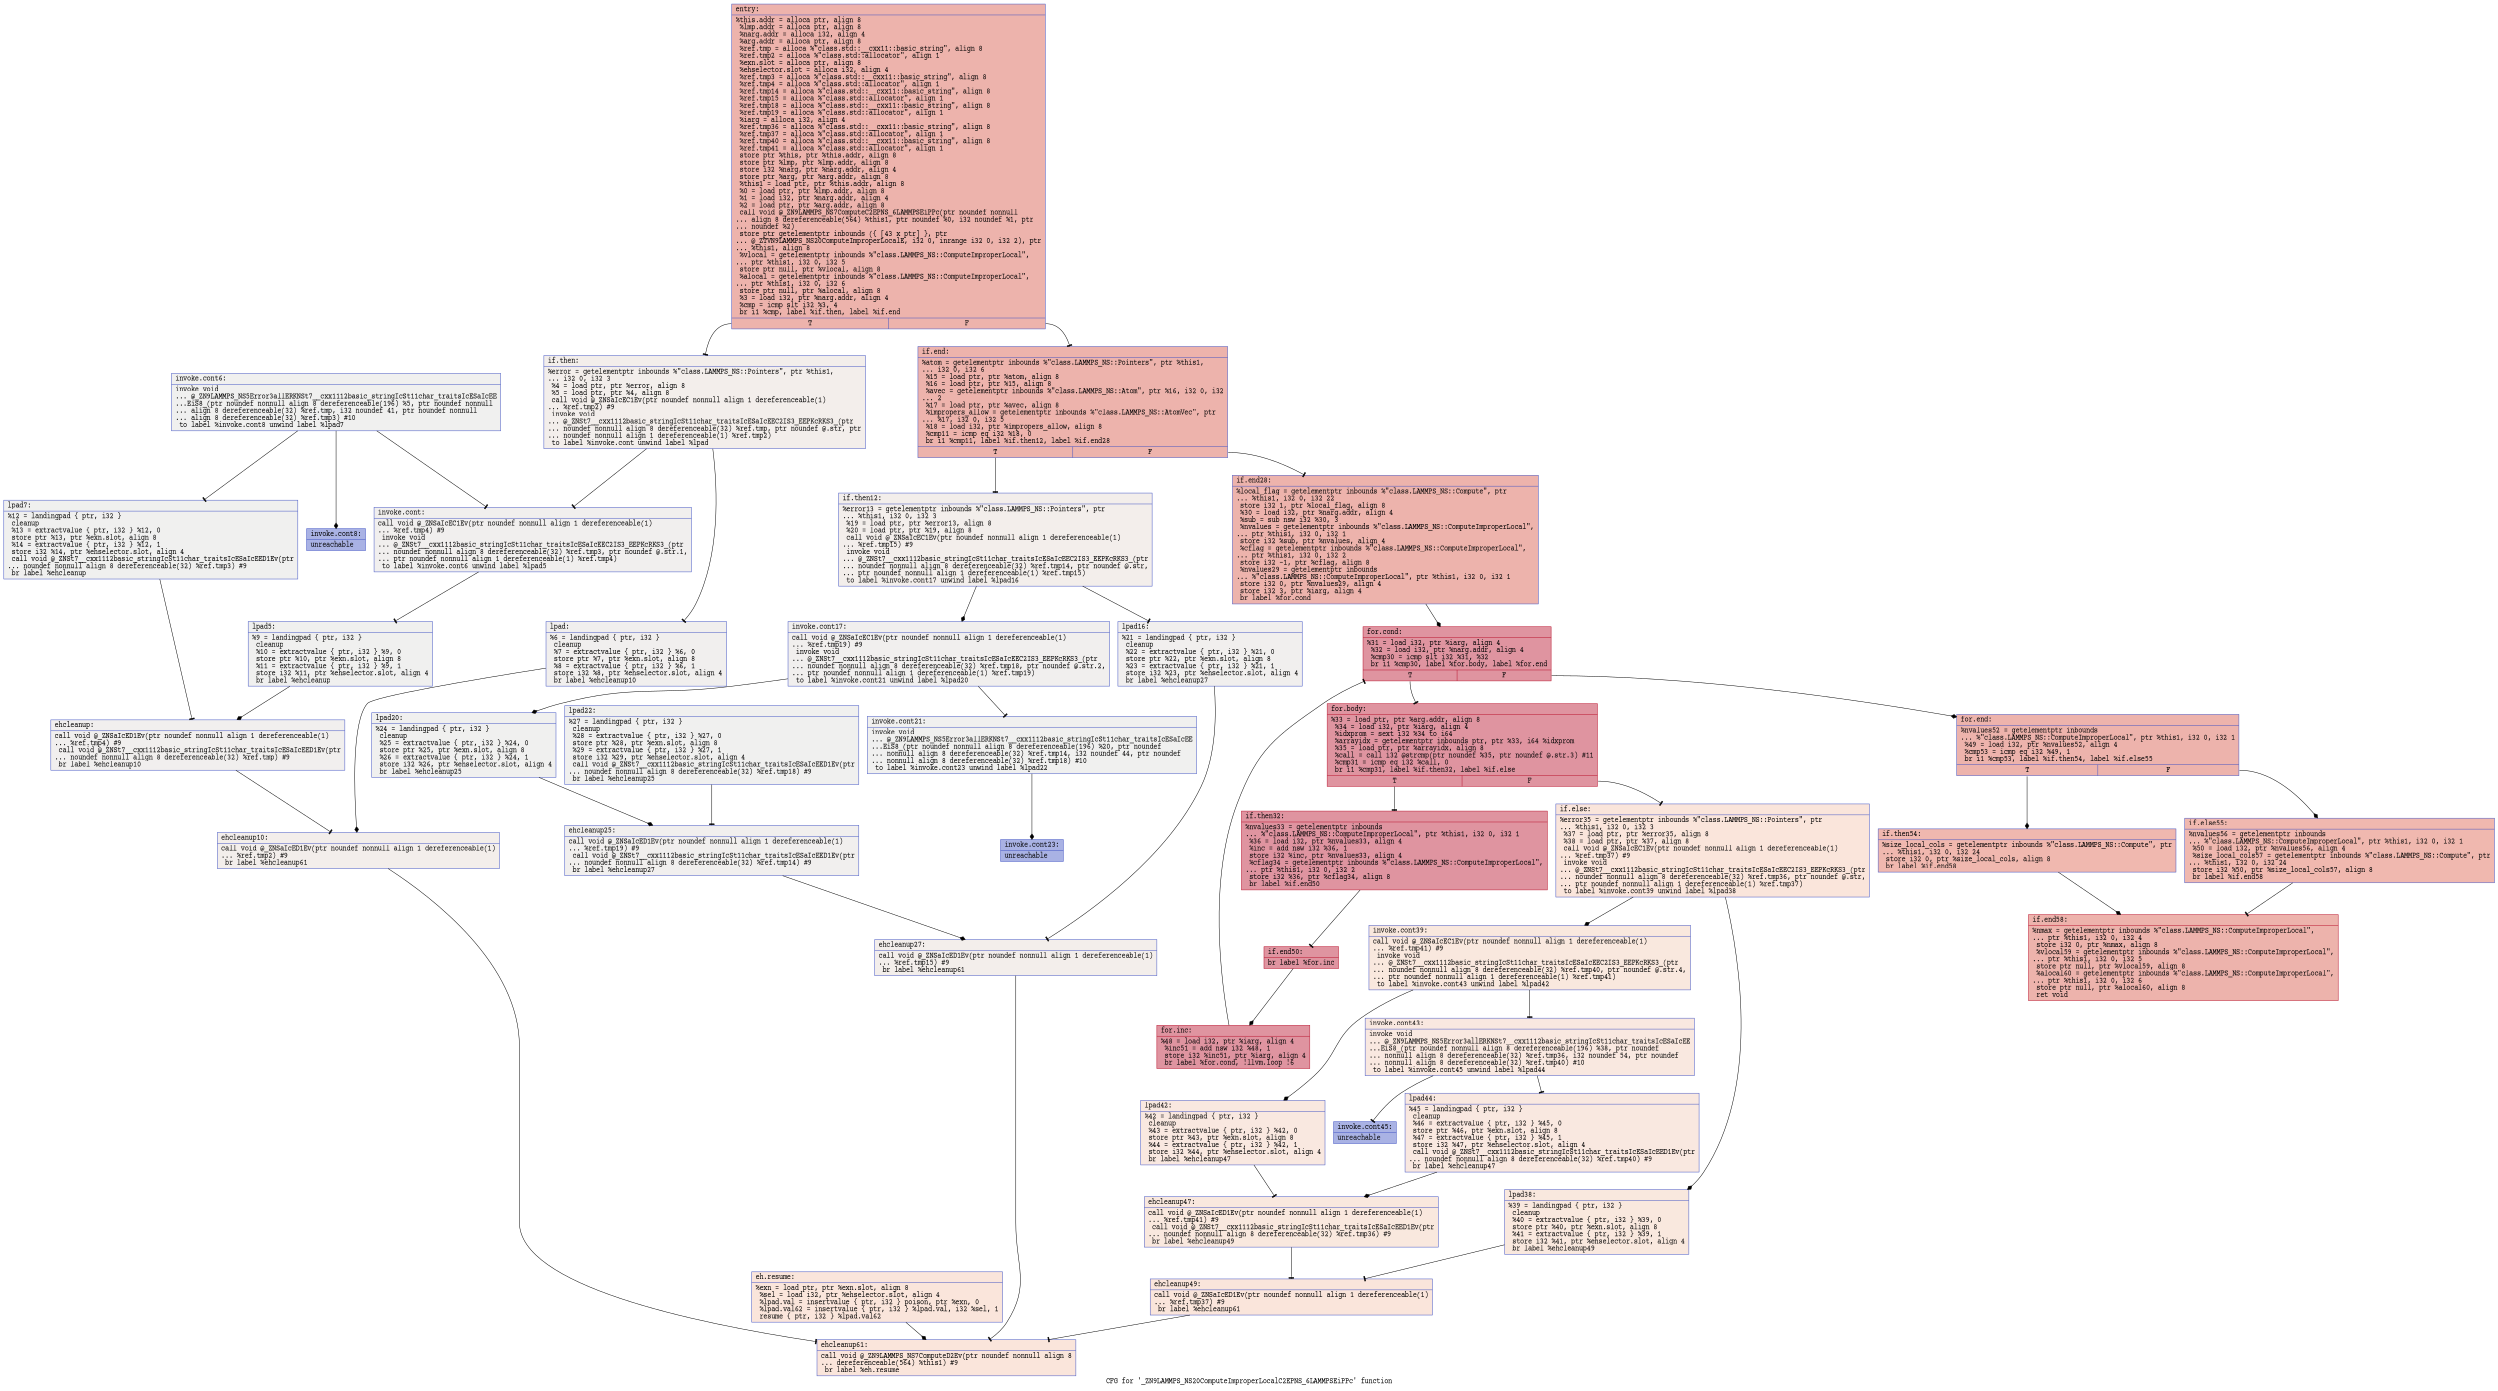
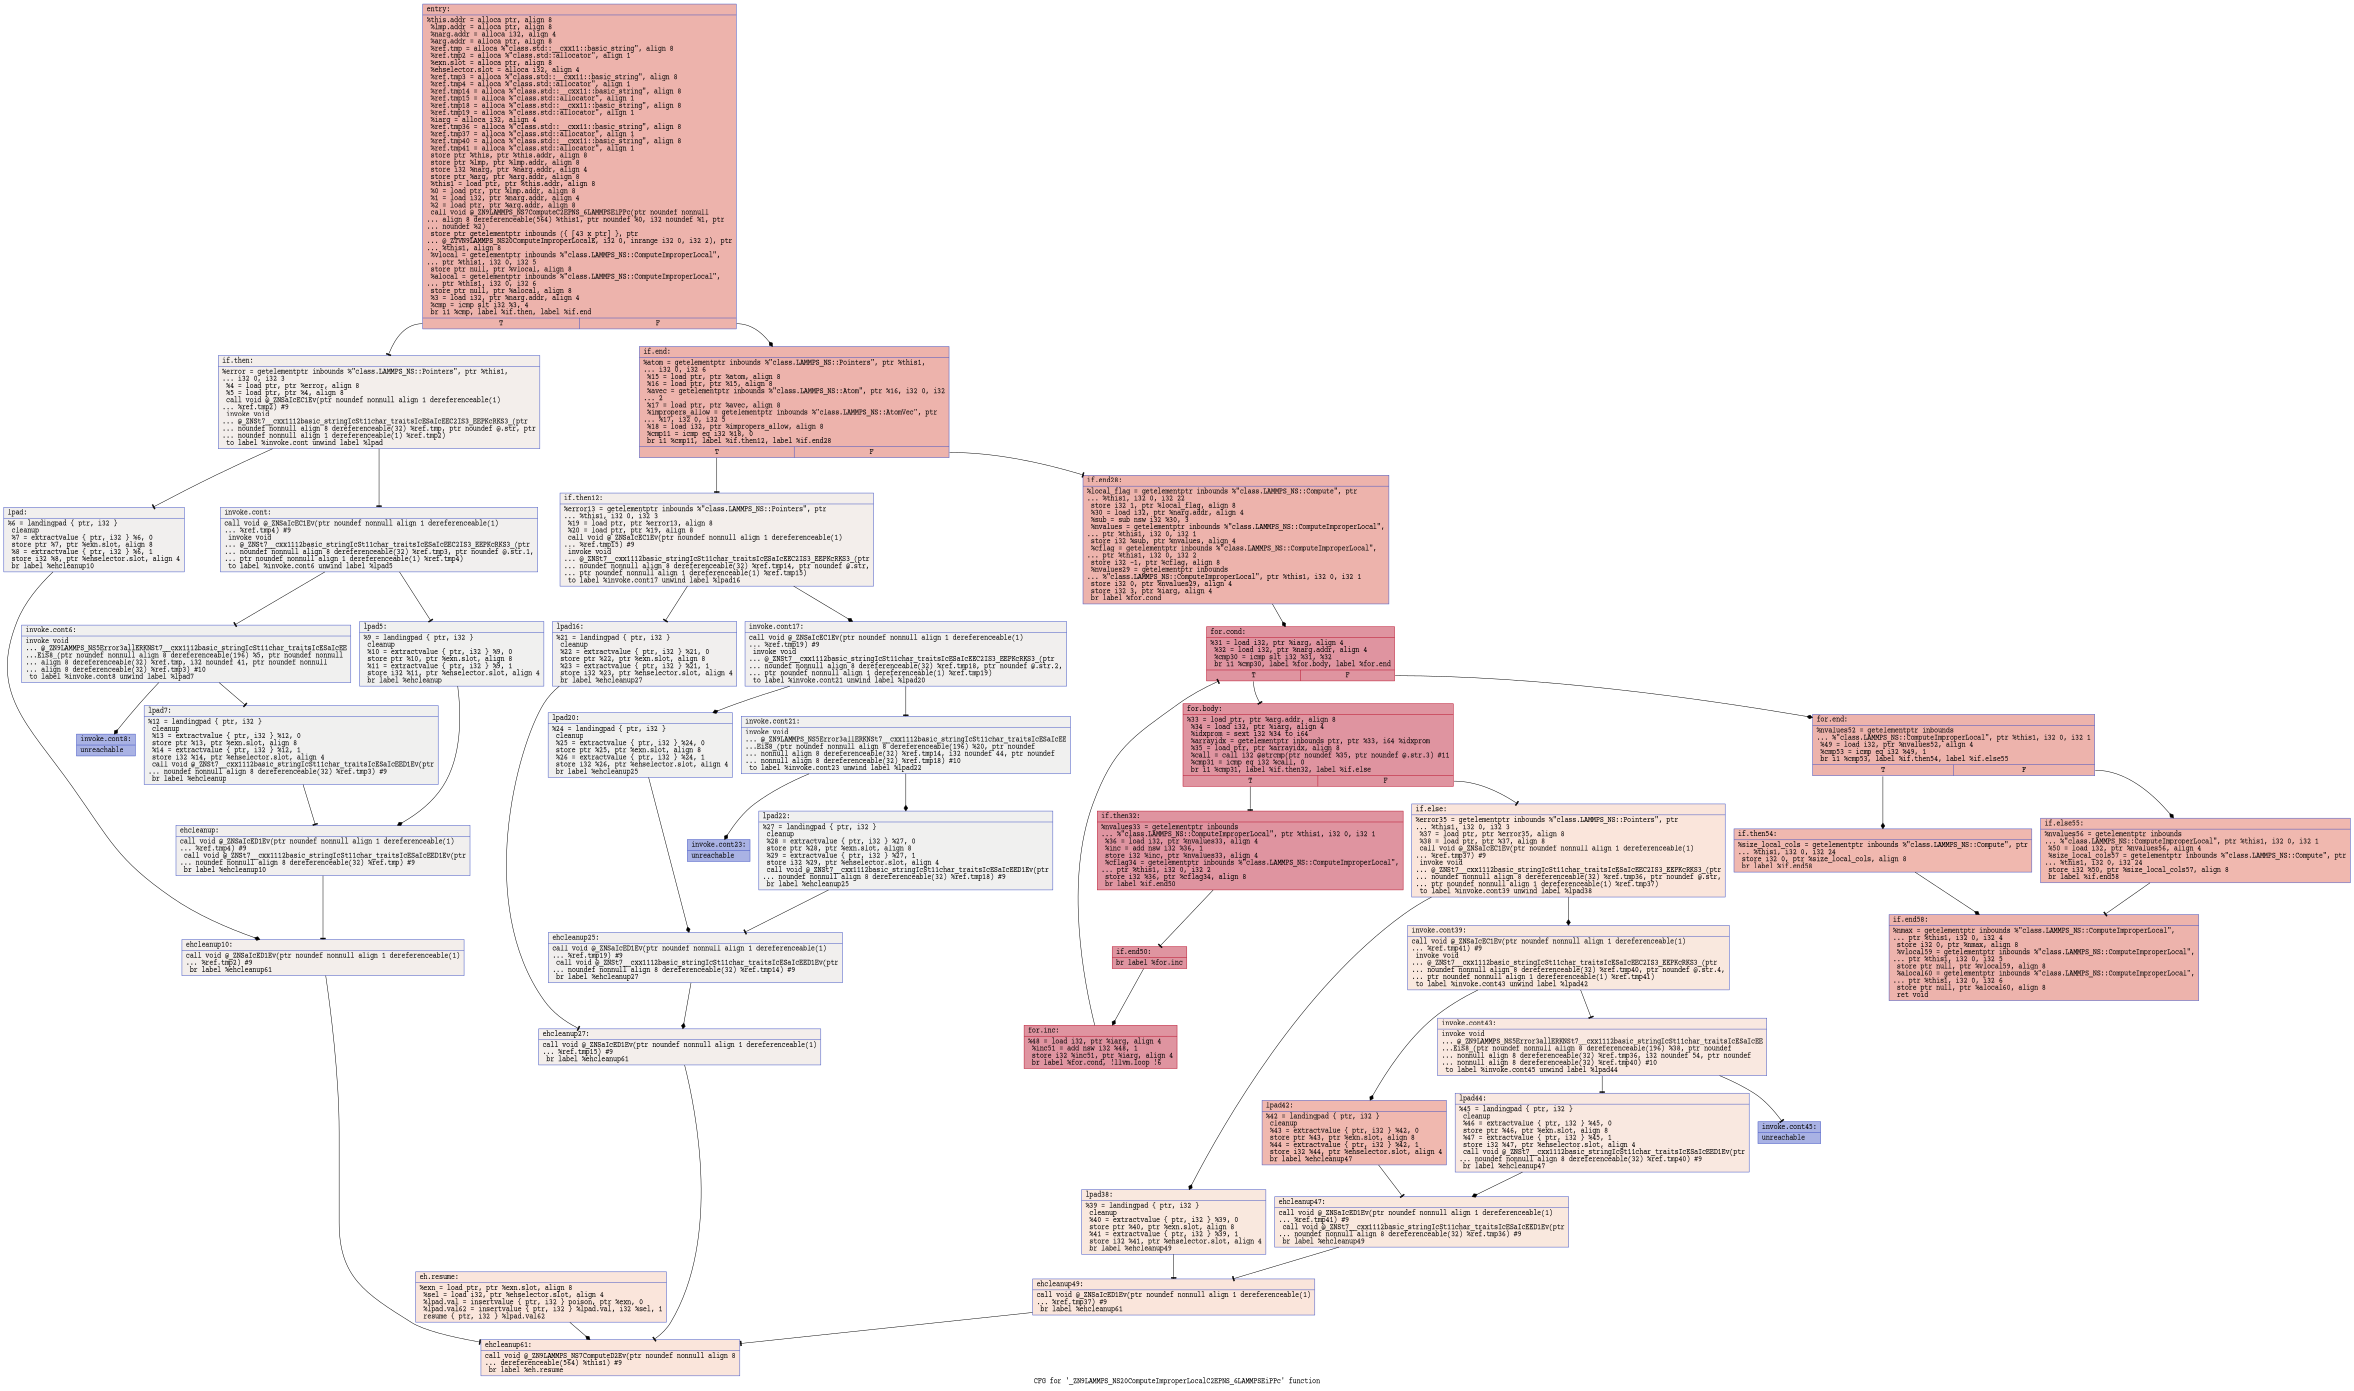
(1061, 330) -> (755, 329)
(431, 468) -> (281, 598)
none -> (906, 789)
(2183, 958) -> (2044, 958)
(1233, 1133) -> (1354, 1133)
